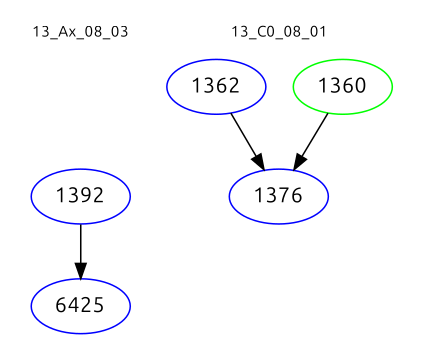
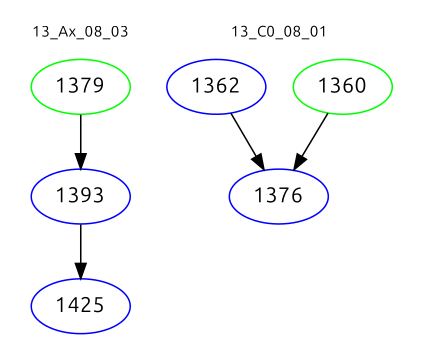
none -> (81, 87)
(81, 197) -> (81, 197)
(81, 306) -> (81, 306)
